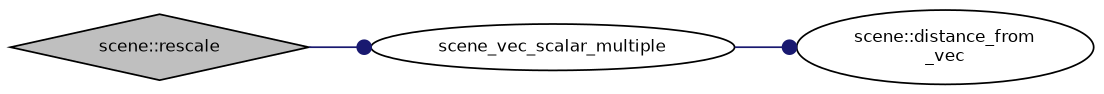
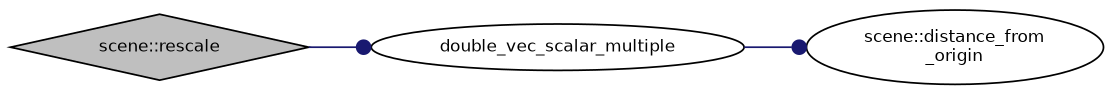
(553, 47) -> (558, 47)
(945, 47) -> (955, 47)
